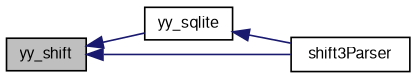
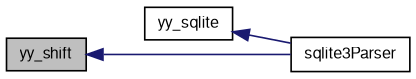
(124, 38) -> none
(350, 54) -> (350, 54)
